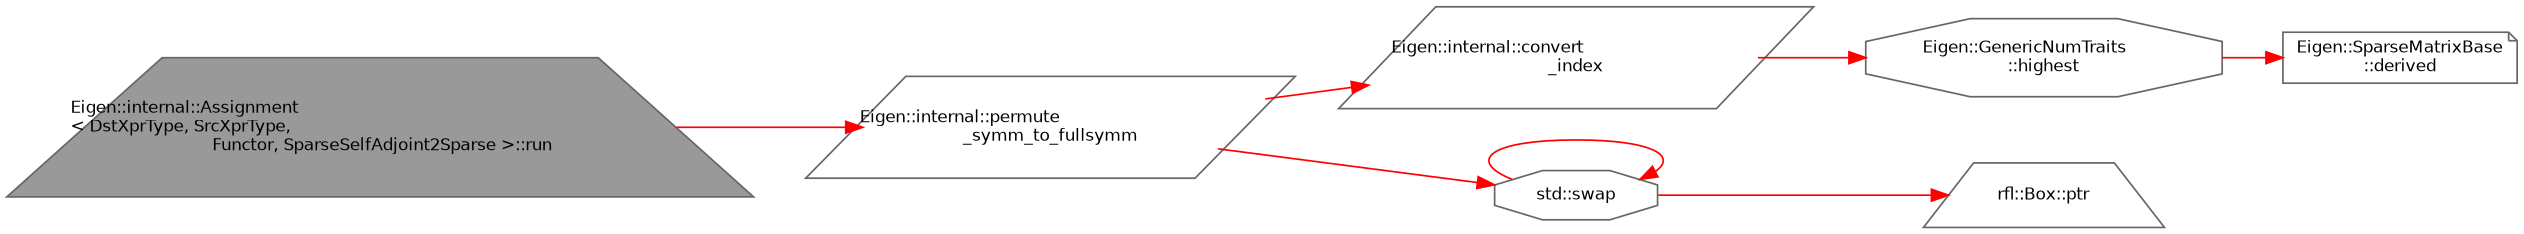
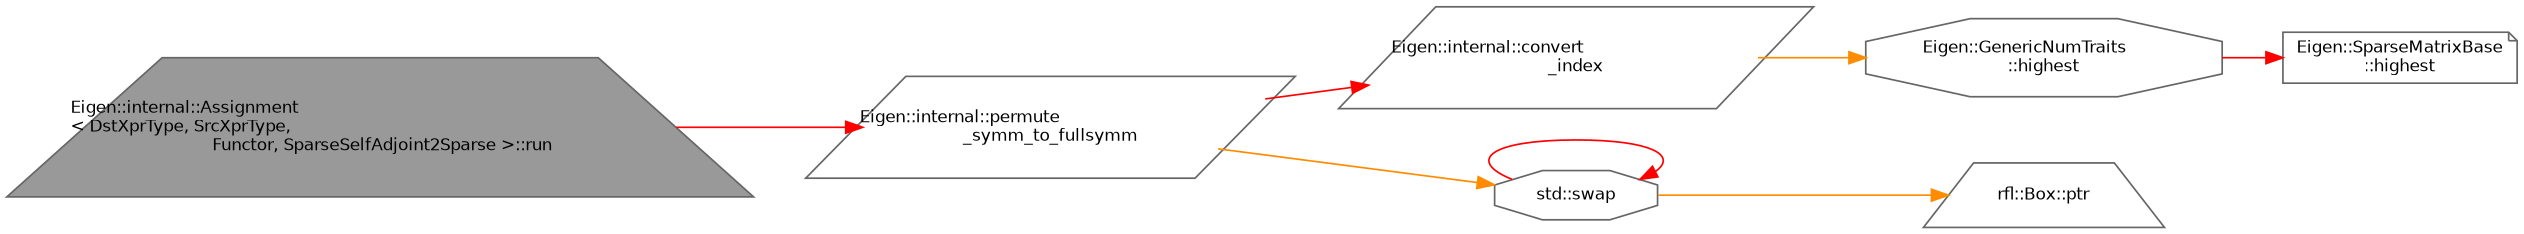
(1803, 58) -> (1803, 58)
(2400, 58) -> (2400, 58)
(1348, 166) -> (1348, 166)
(1795, 195) -> (1795, 195)
